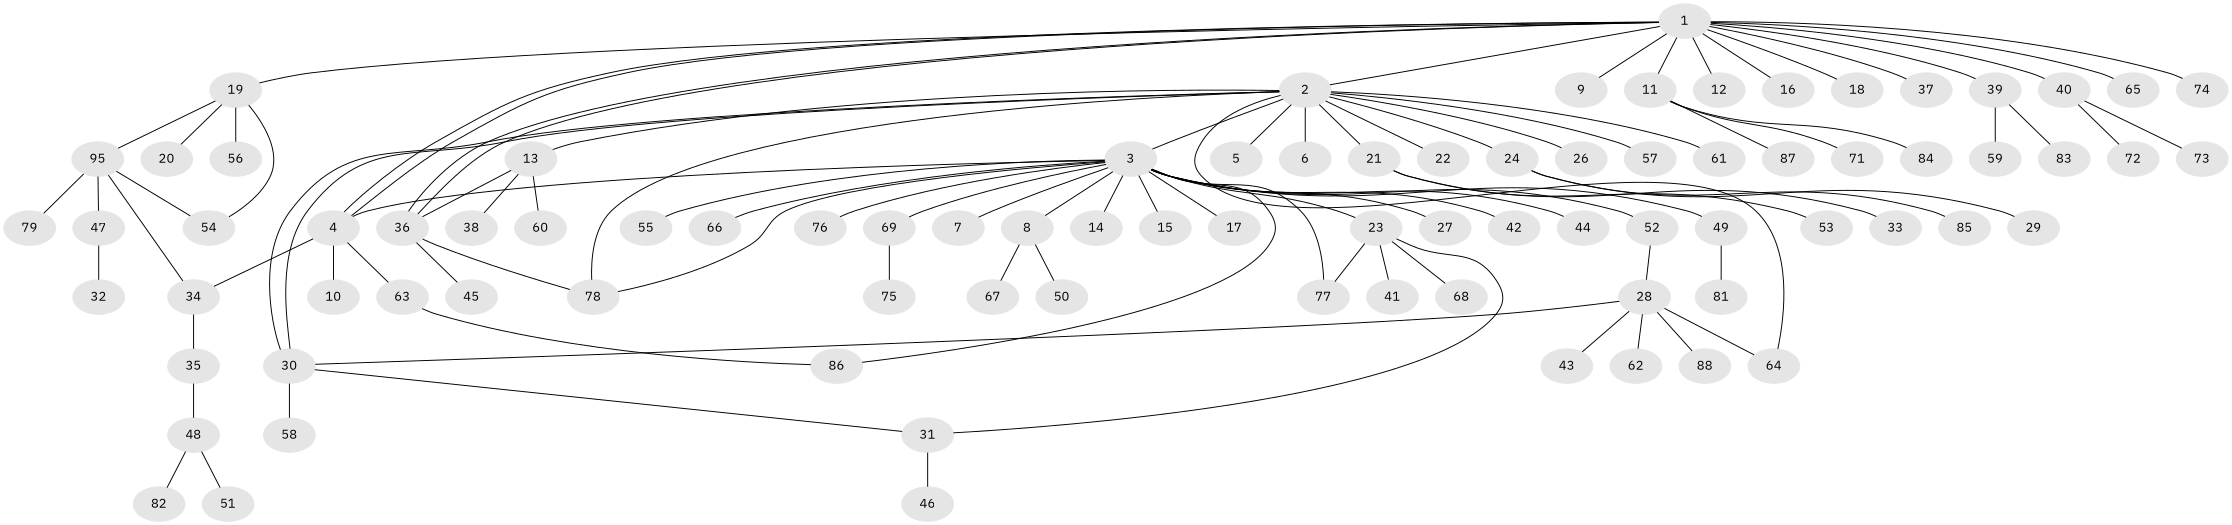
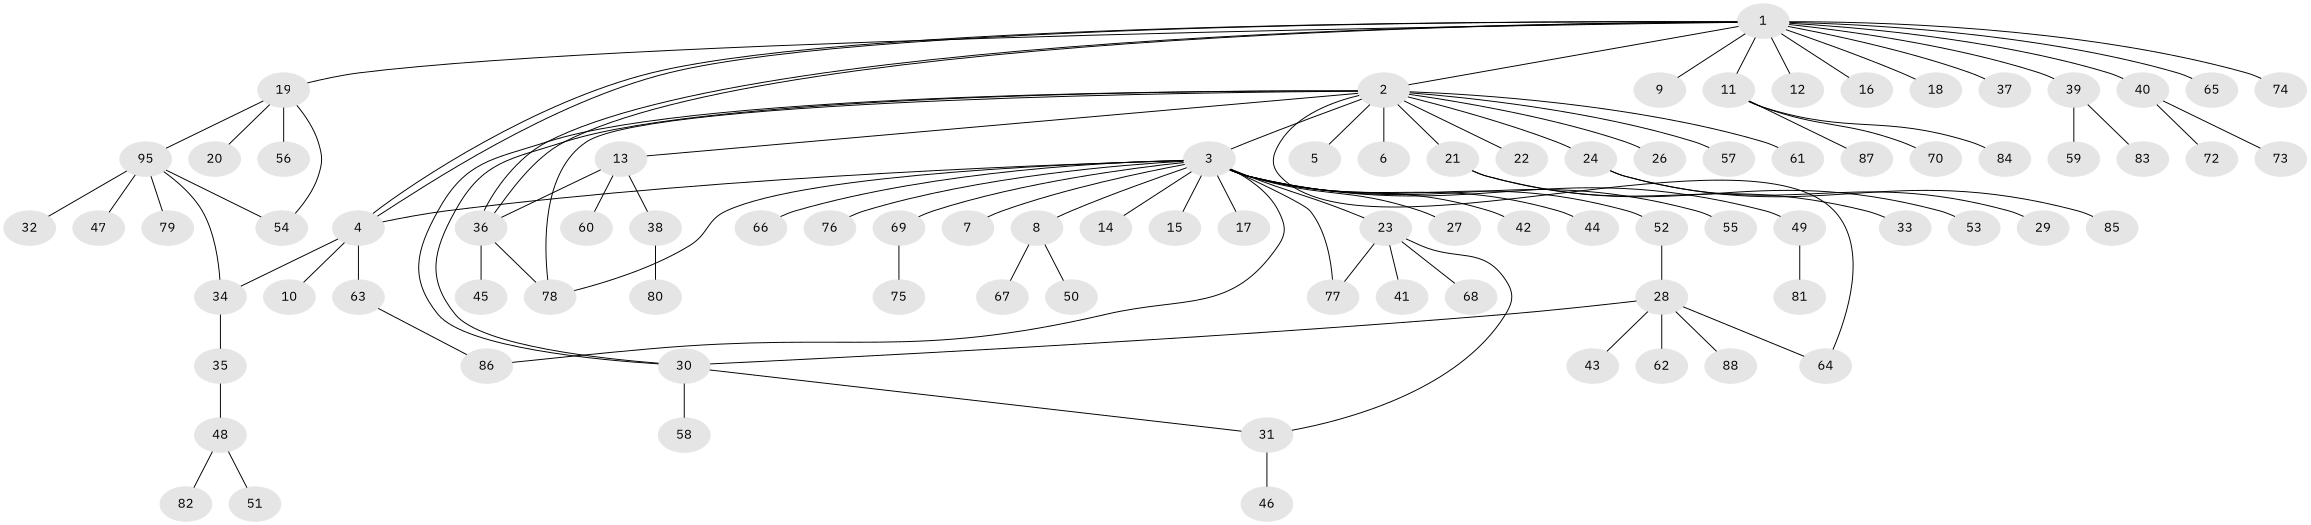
(1857, 159) -> (1936, 159)
(99, 263) -> (88, 194)
none -> (656, 297)
